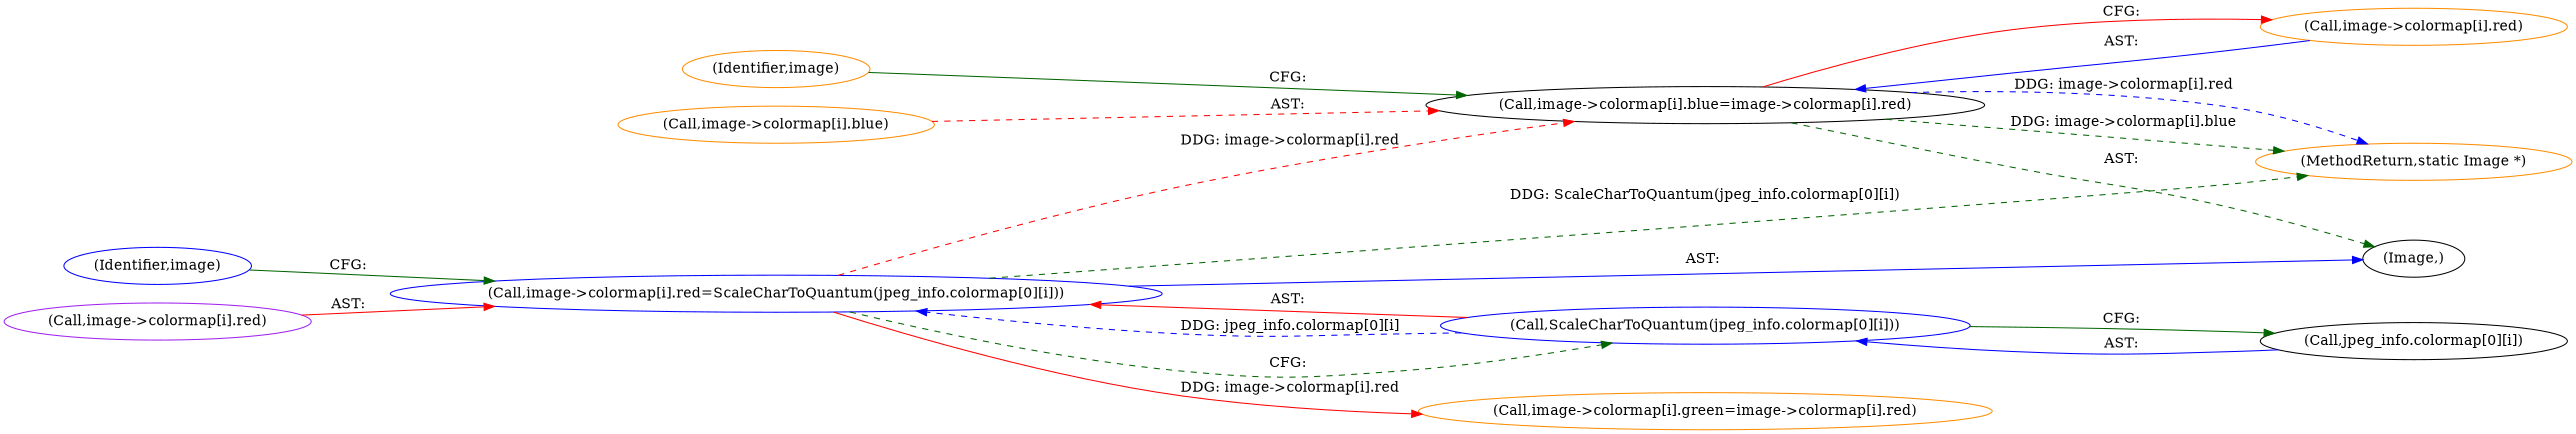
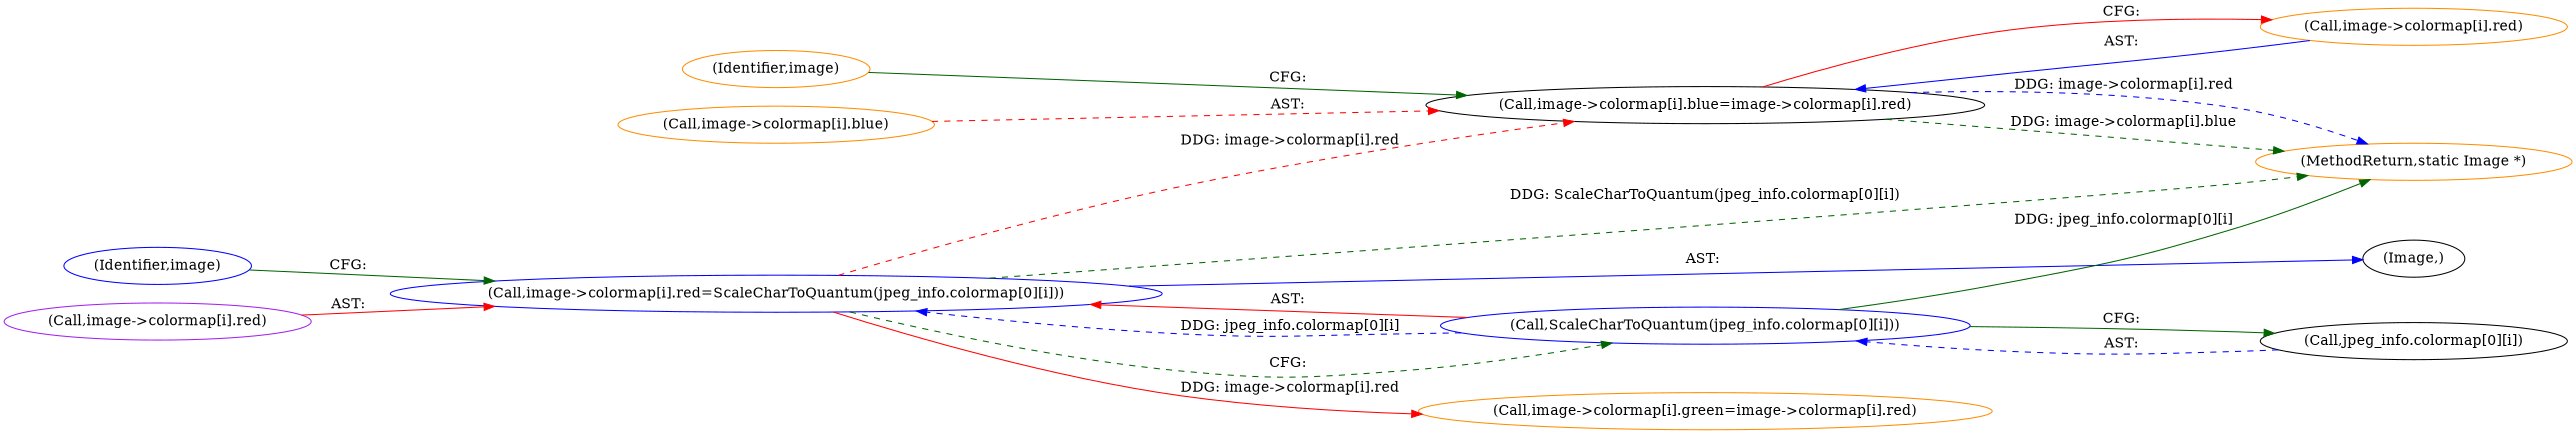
(2079, 179) -> none
none -> (2130, 258)
(2073, 354) -> (2073, 354)
